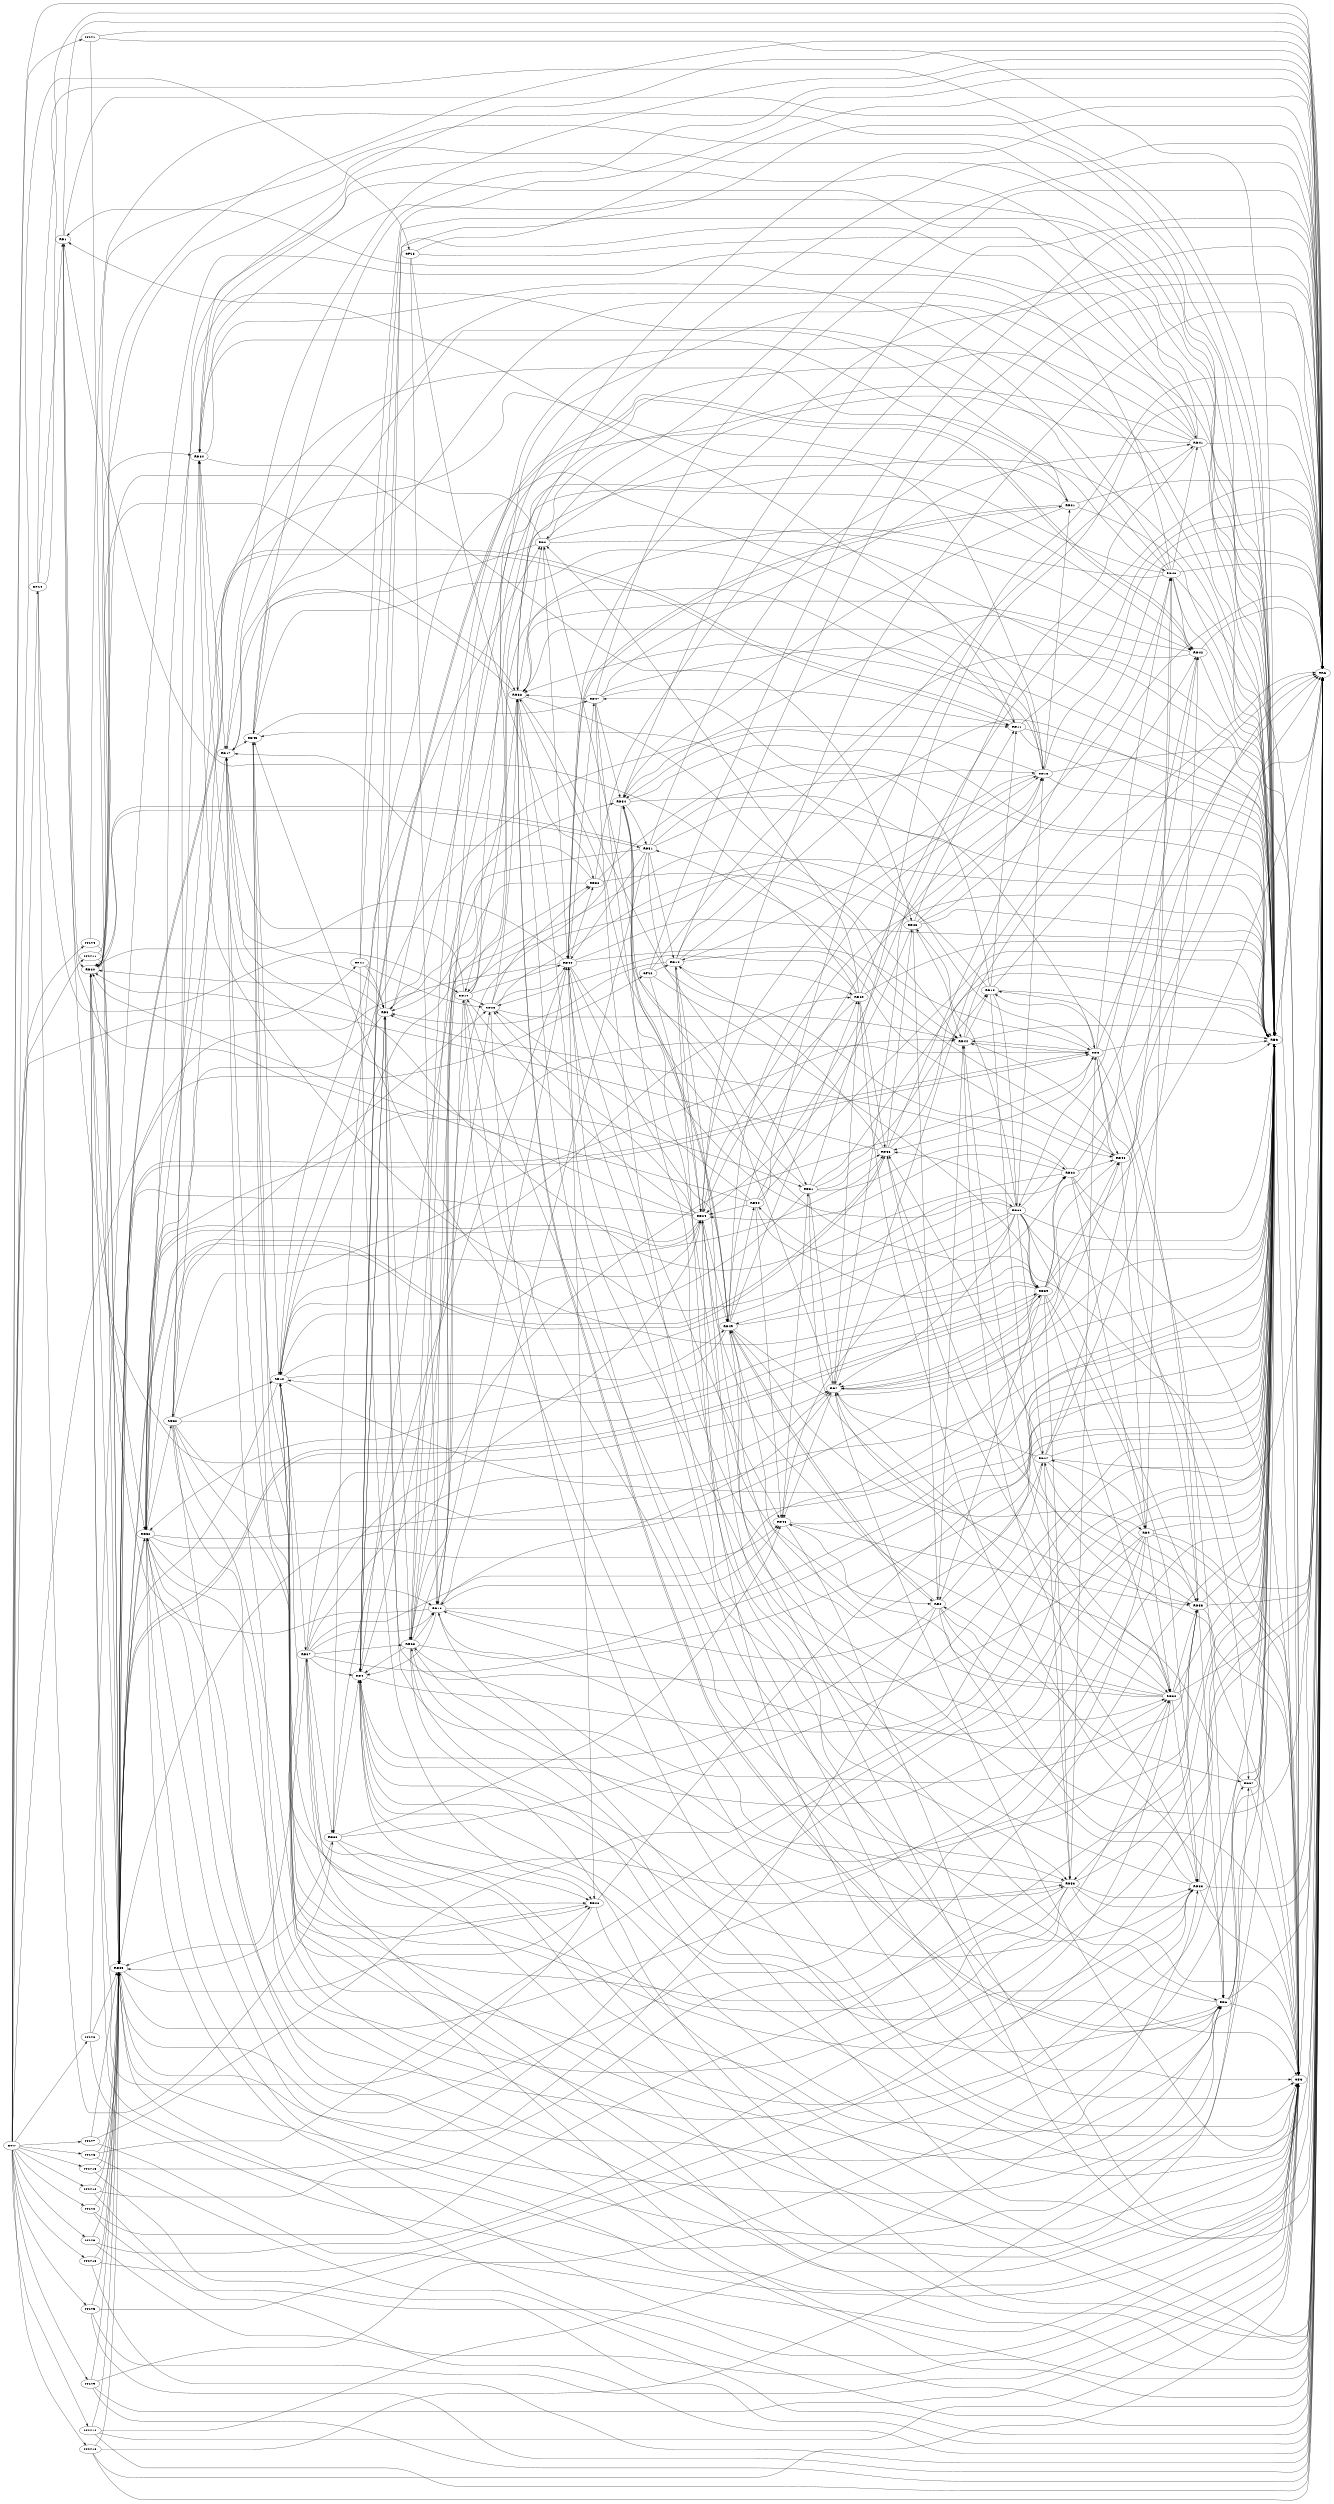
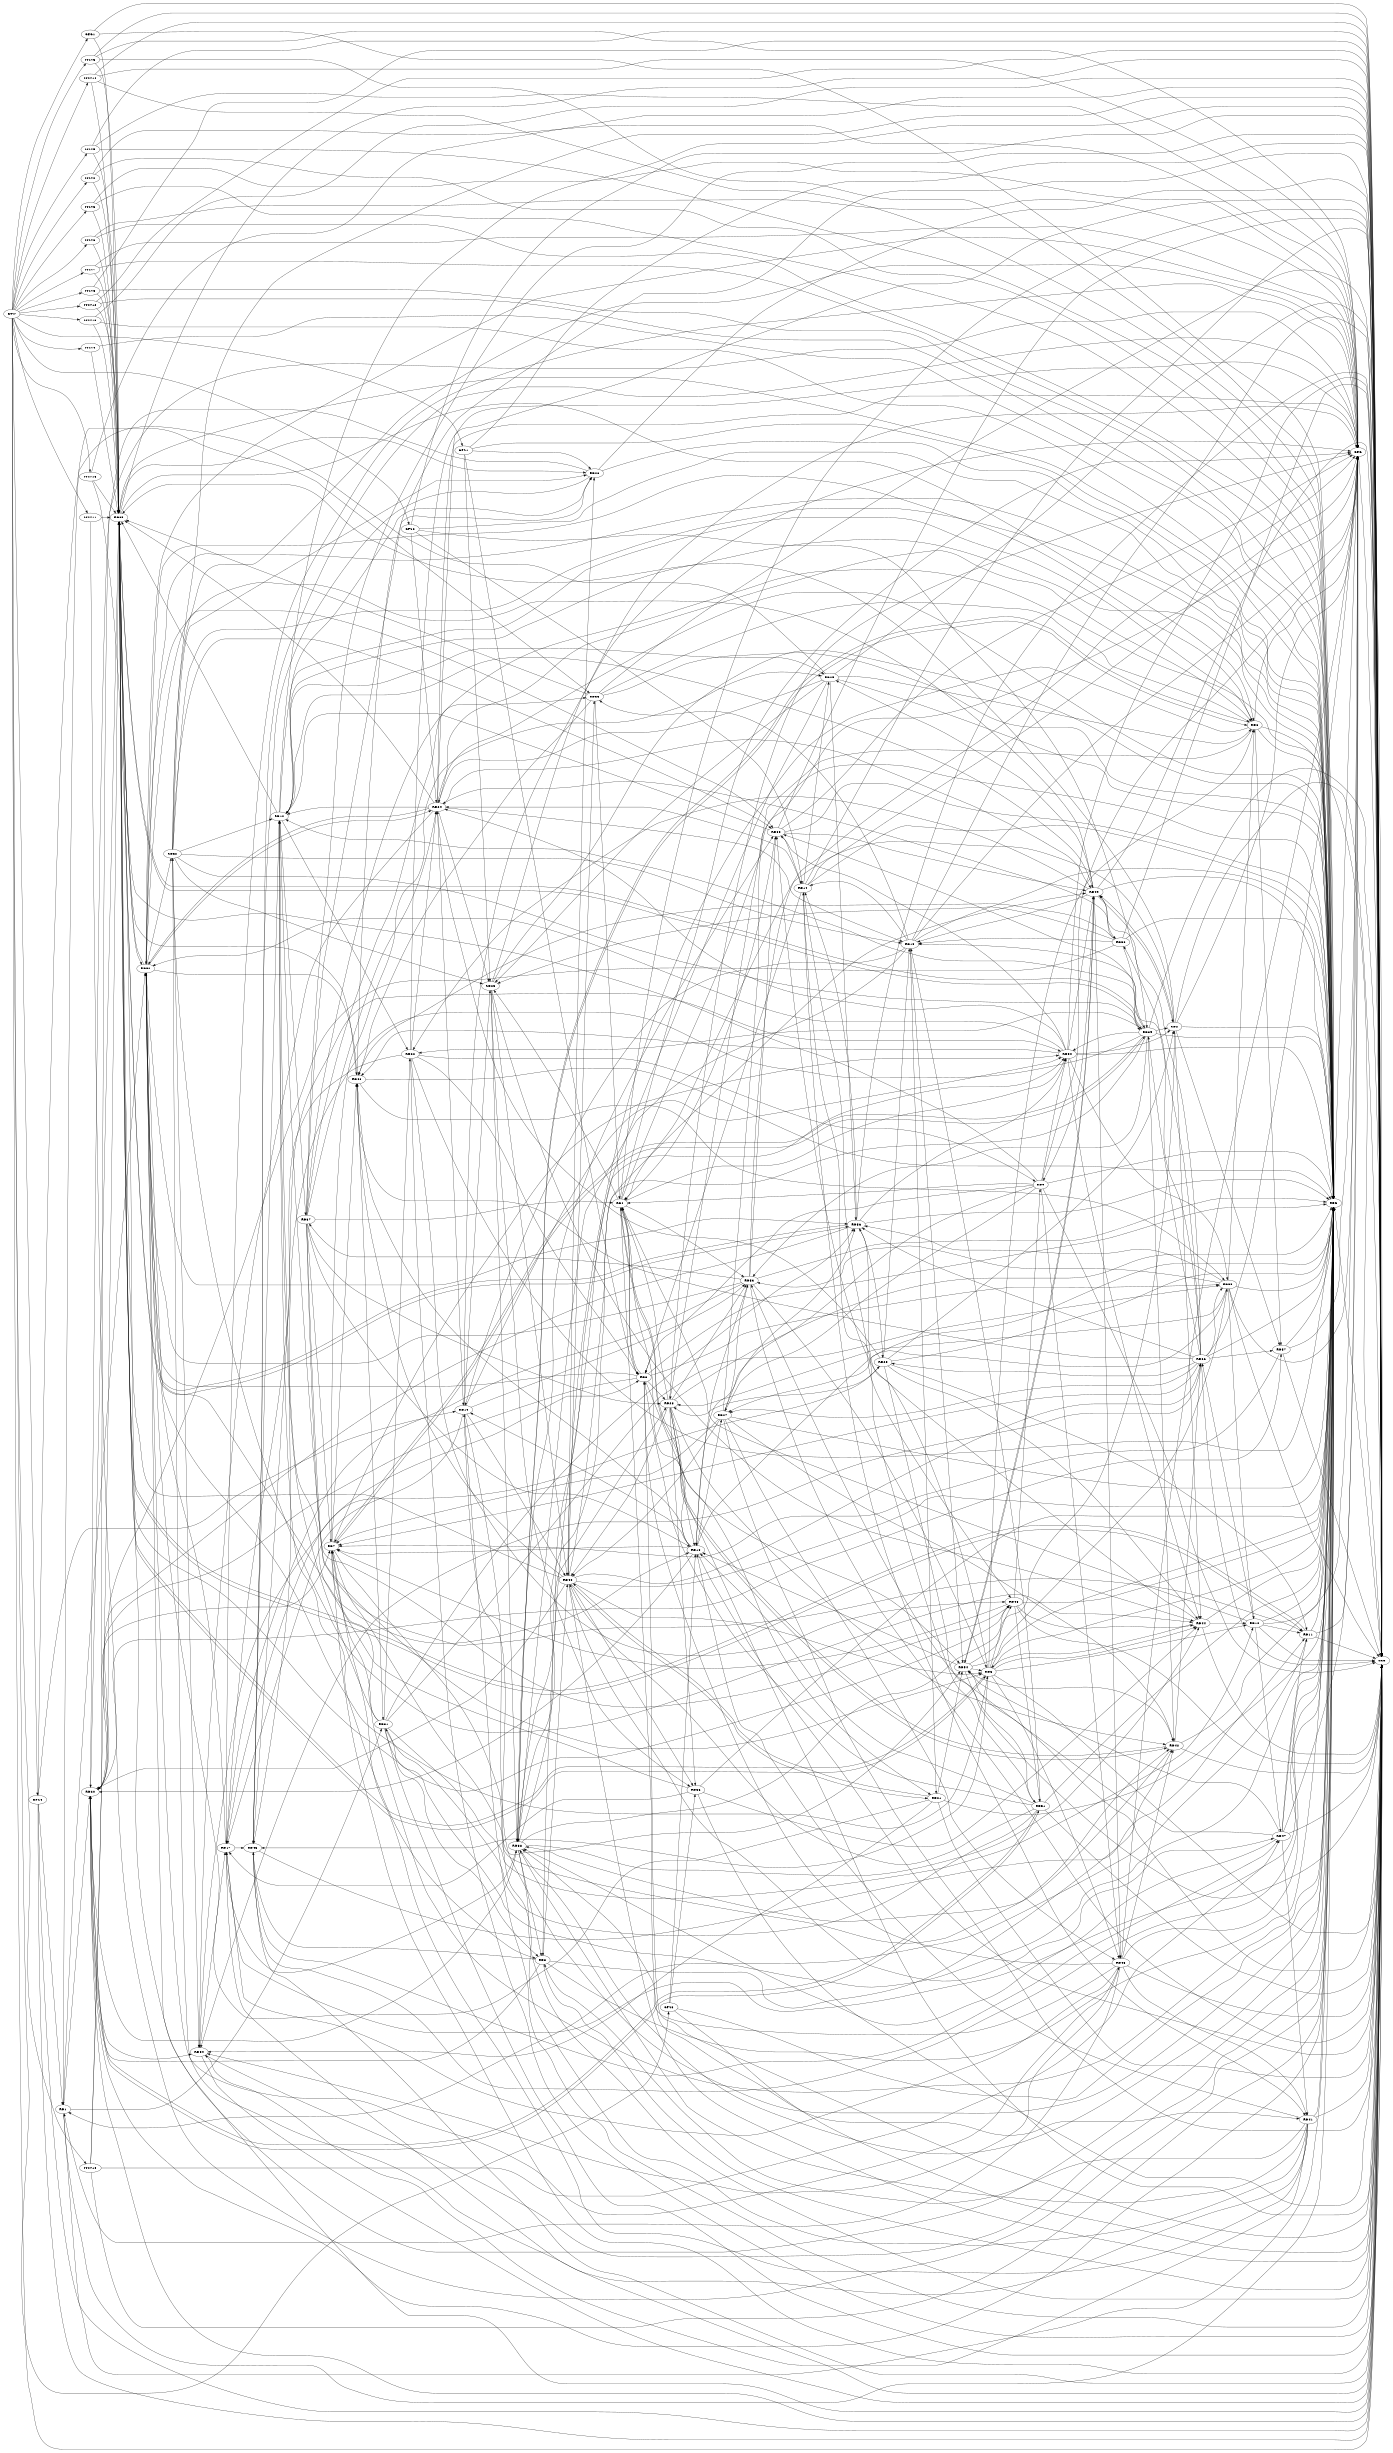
(90, 37) -> (90, 34)
(281, 1868) -> (135, 919)
(1292, 2500) -> (711, 2181)
